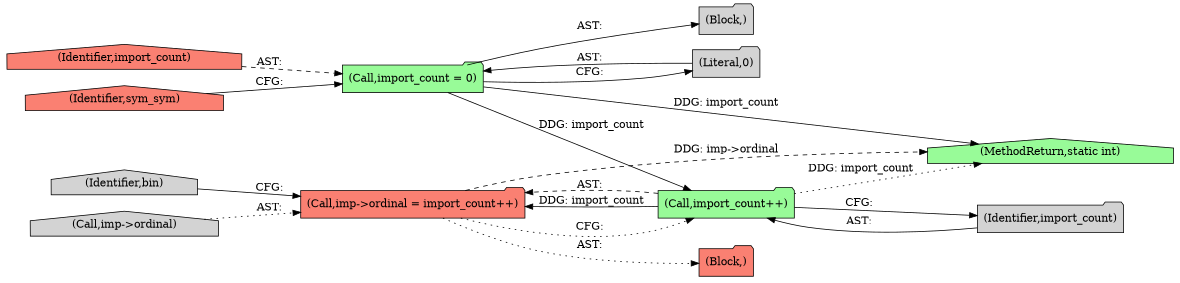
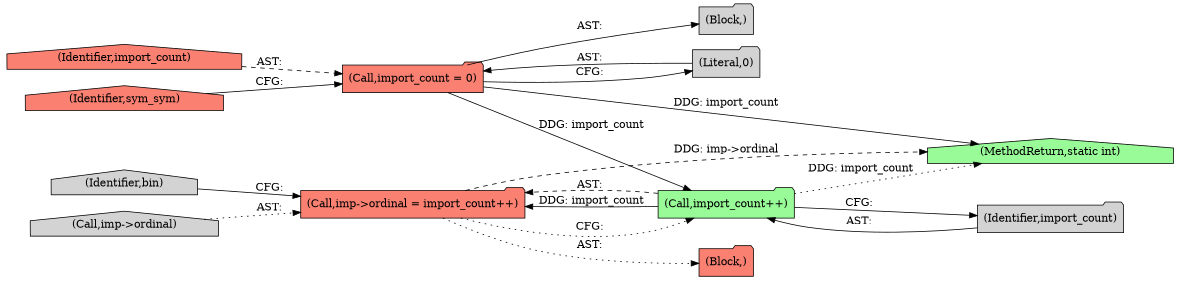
(413, 79) -> (413, 79)
